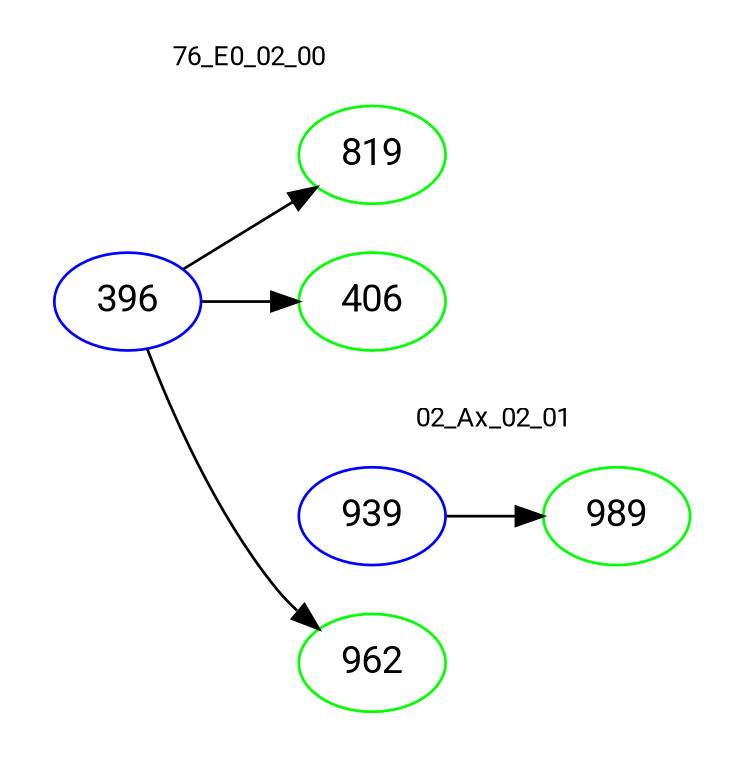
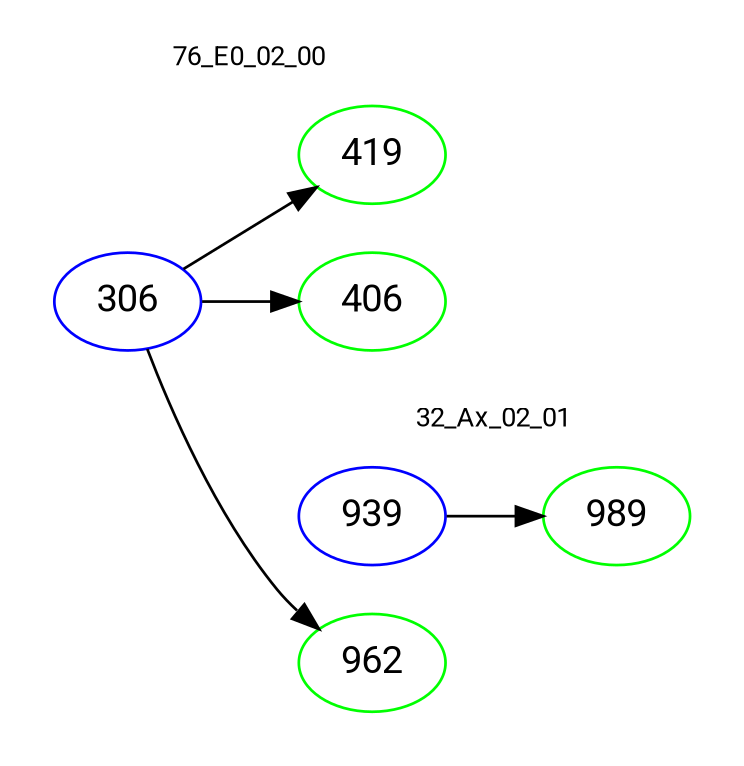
(372, 155) -> (372, 155)
(128, 302) -> (128, 302)
(494, 420) -> (494, 420)
